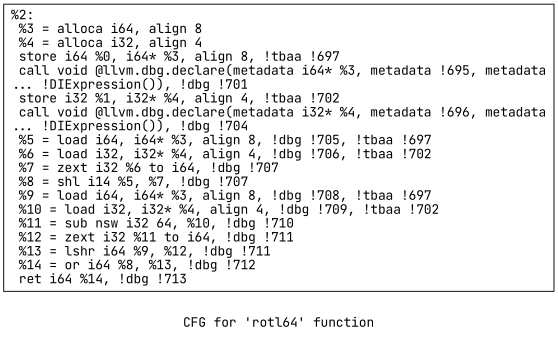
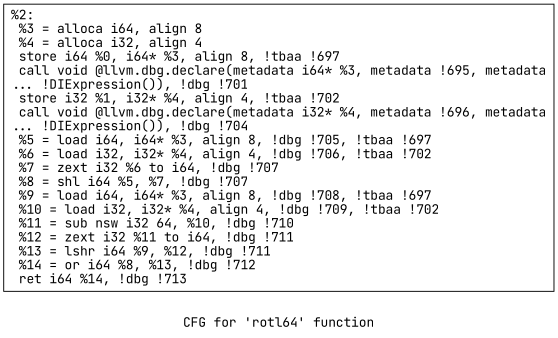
(130, 182) -> (130, 182)
